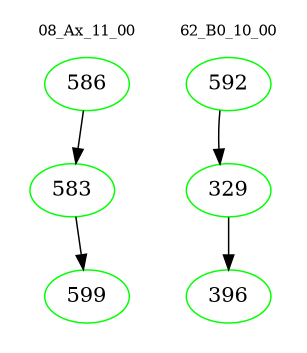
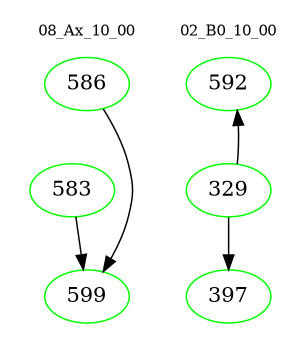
(87, 32) -> (87, 32)
(229, 32) -> (229, 32)
(81, 129) -> (132, 183)
(219, 130) -> (238, 145)
(229, 296) -> (229, 296)
